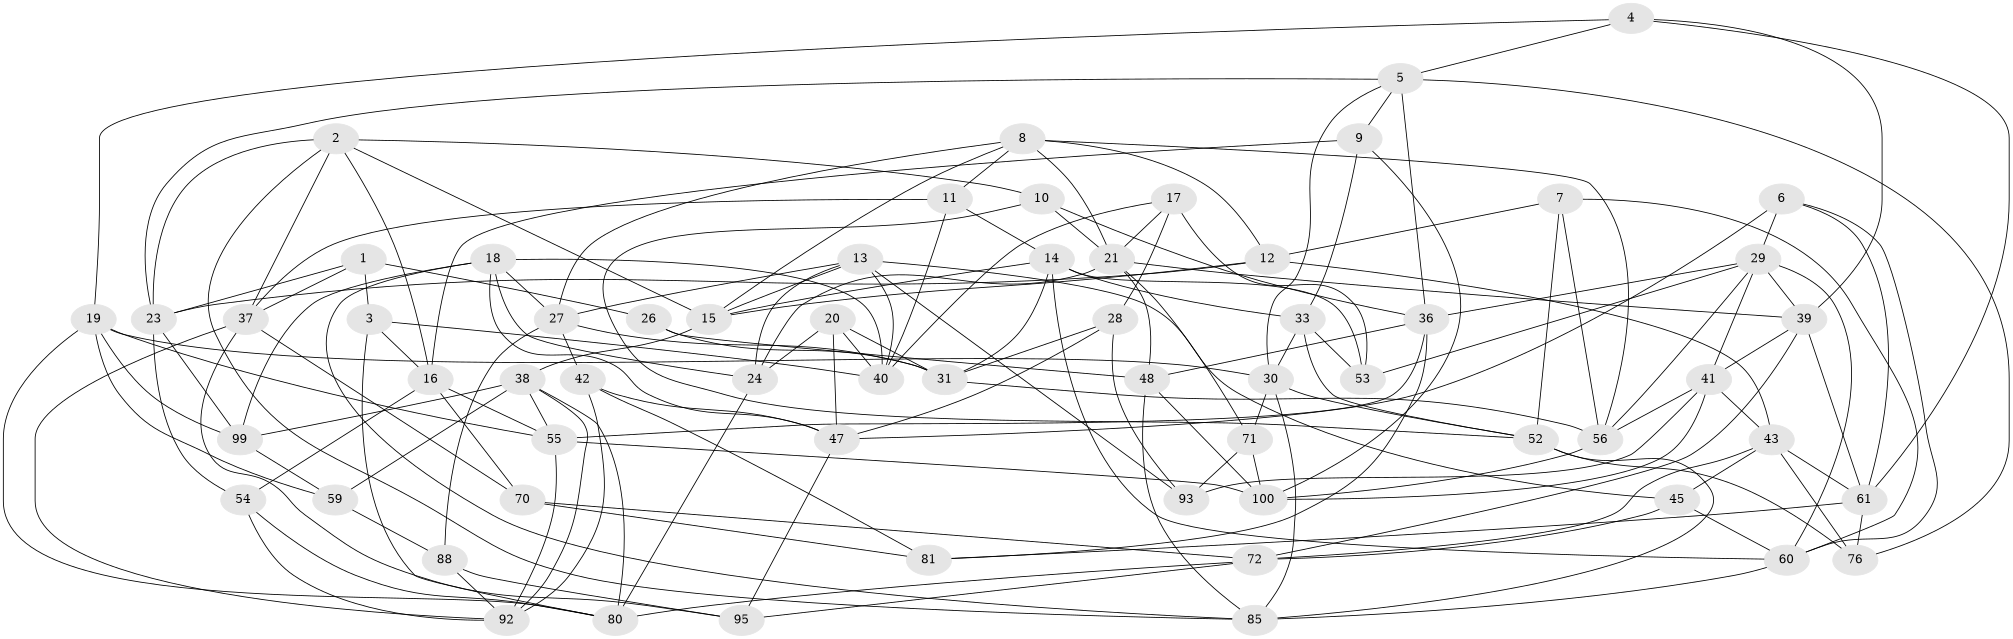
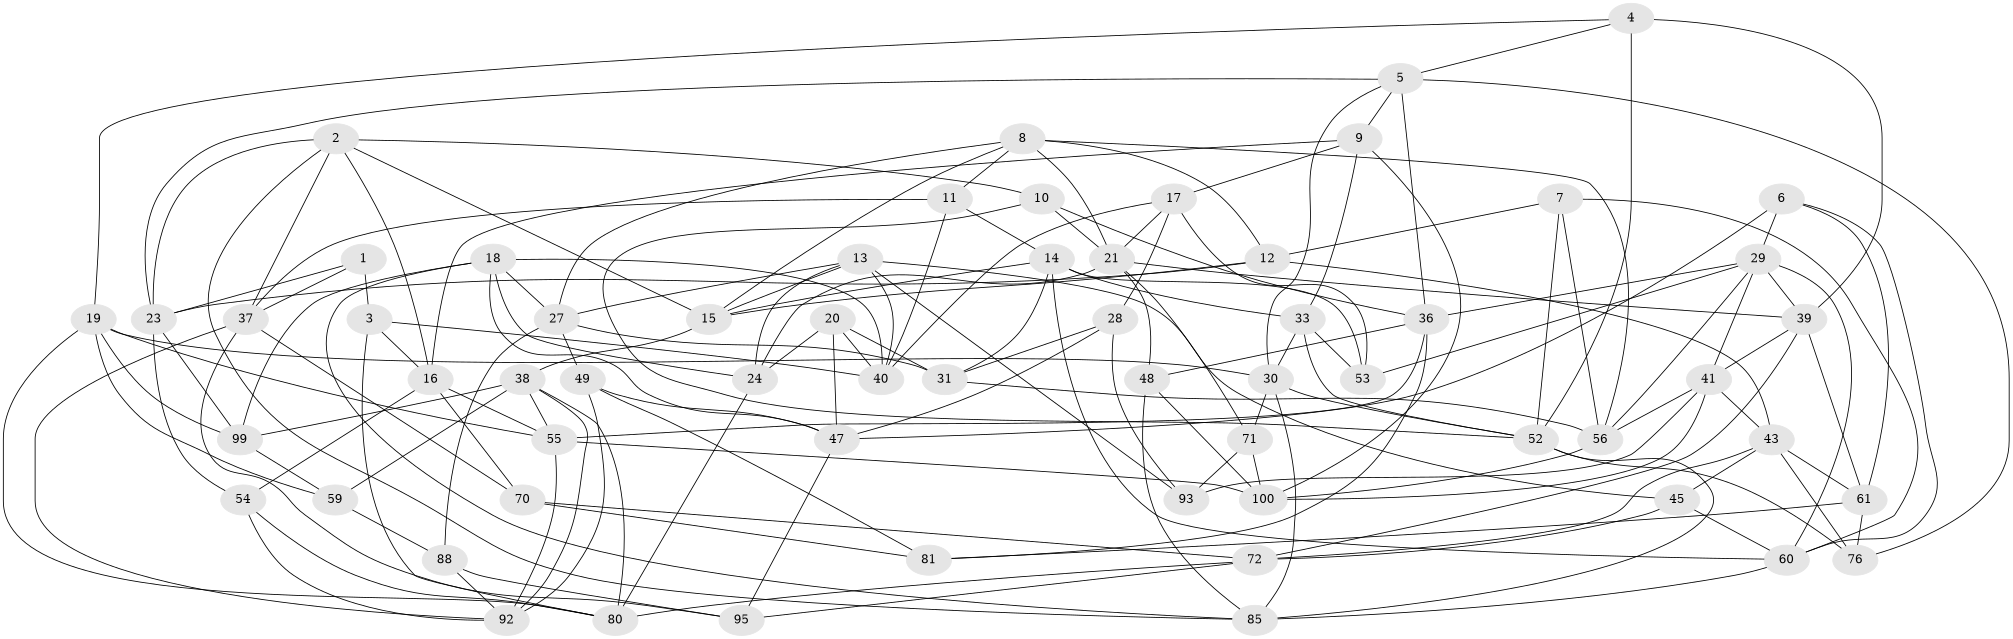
(2008, 136) -> (1628, 239)
none -> (1267, 169)
(649, 319) -> none
(583, 380) -> (583, 380)
